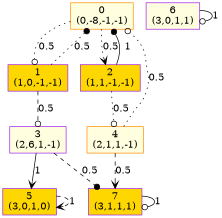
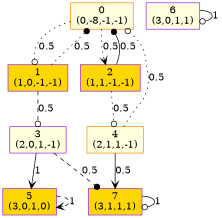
(128, 47) -> (128, 47)
(38, 140) -> (38, 140)
(115, 167) -> (115, 167)
